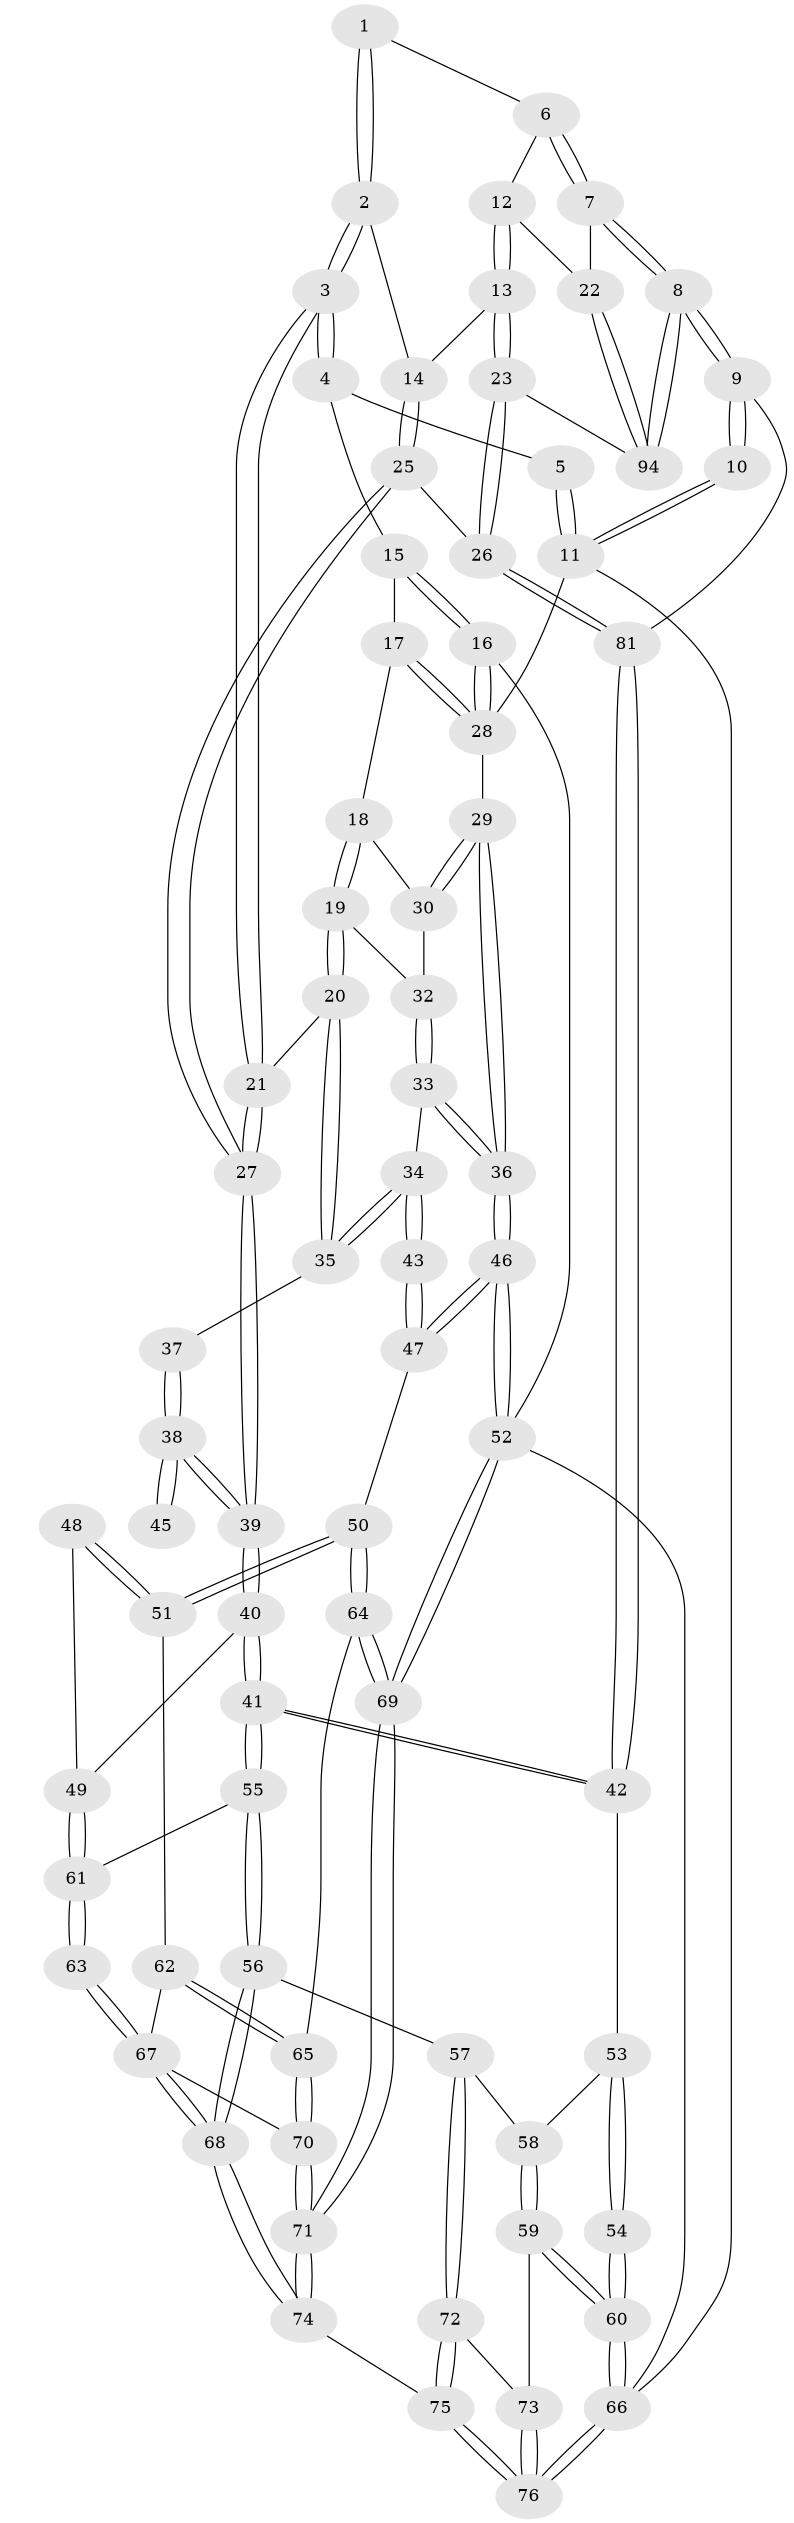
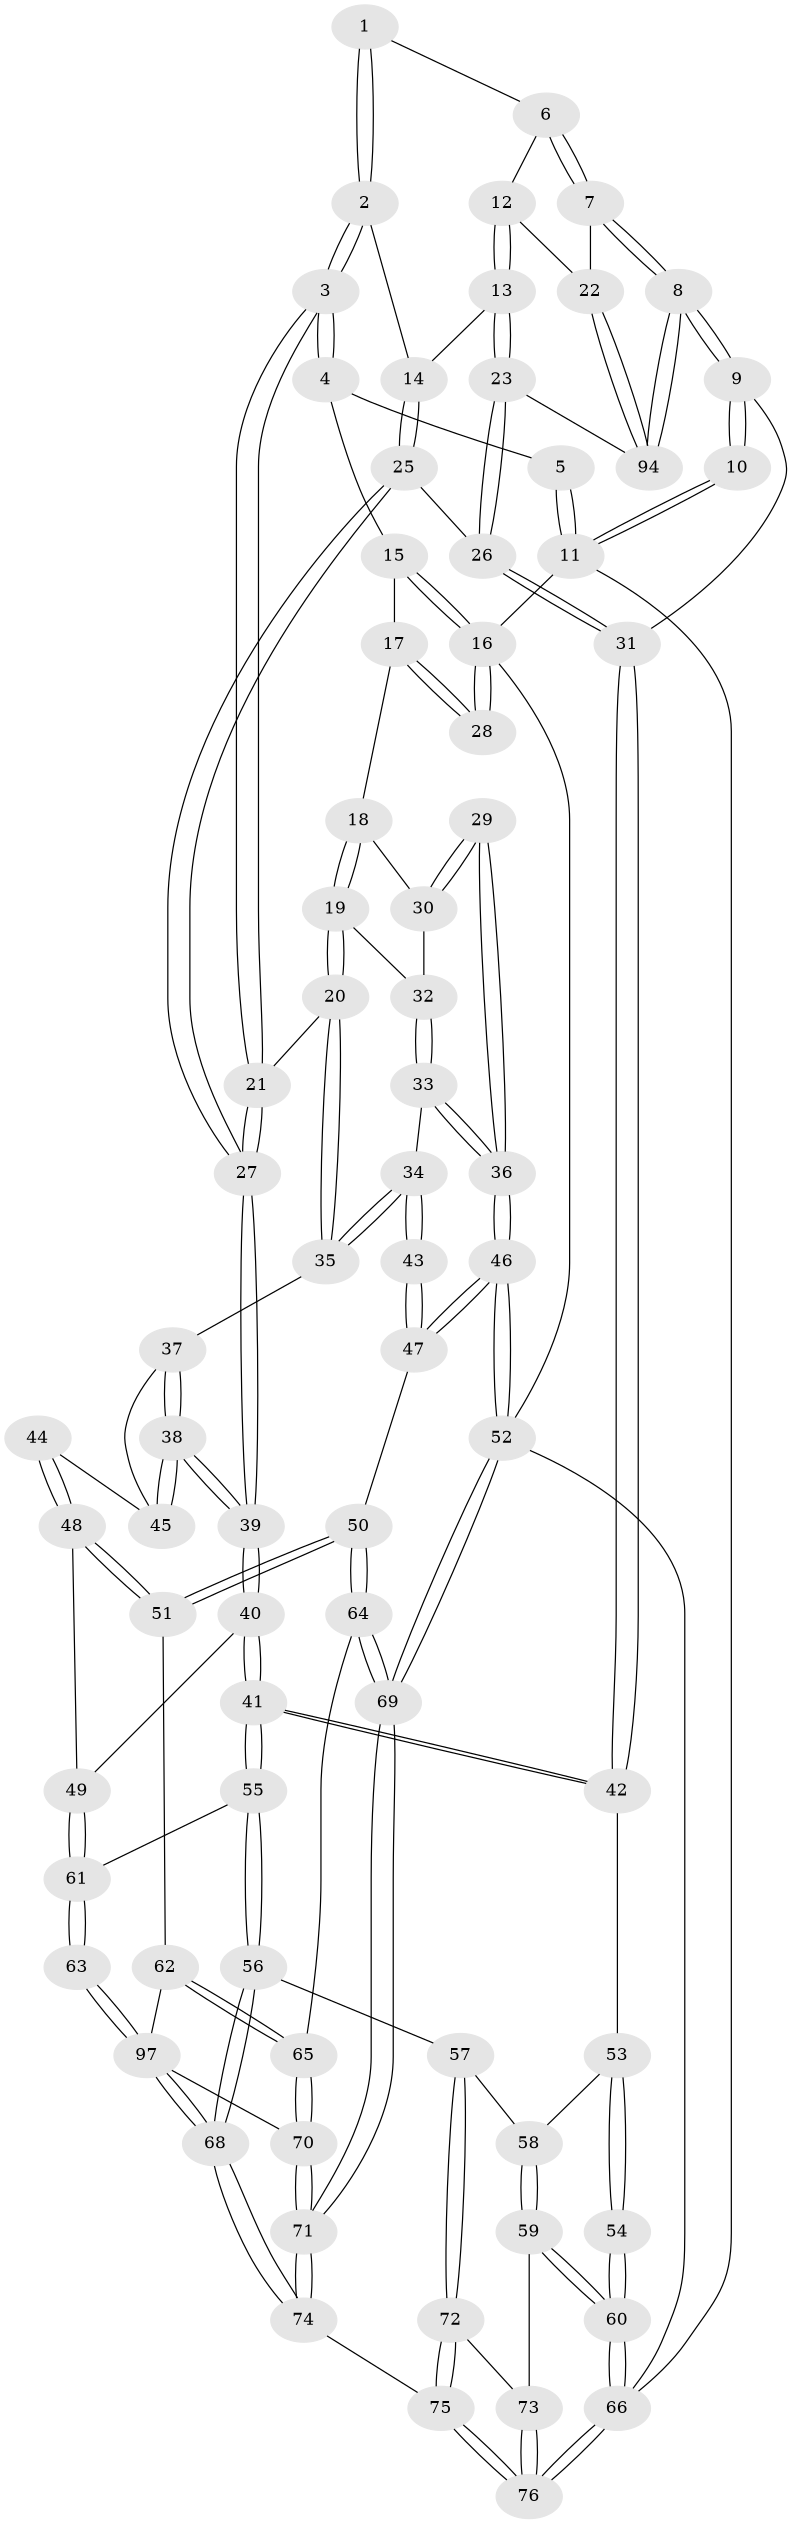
(627, 644) -> (627, 644)
(536, 648) -> (527, 600)
(483, 777) -> none
none -> (125, 1436)
none -> (38, 1438)
(147, 2056) -> (147, 2056)
